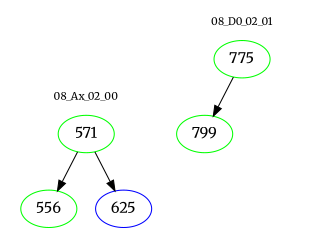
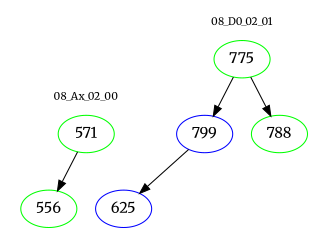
(205, 134) -> (205, 134)
none -> (279, 134)
(103, 167) -> (168, 168)
